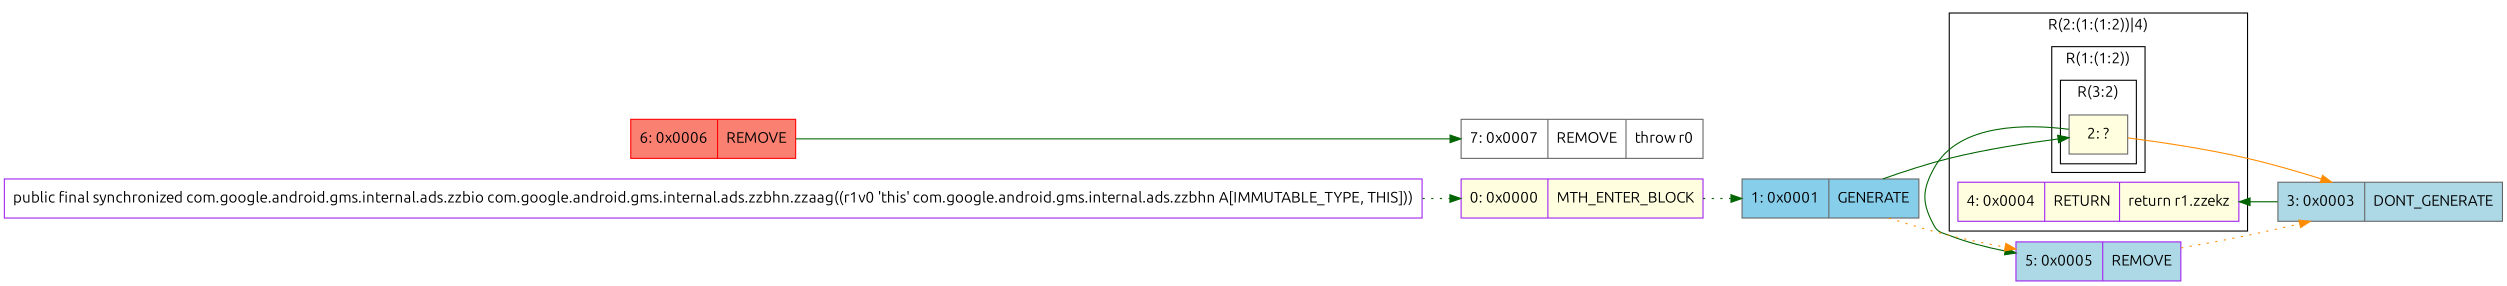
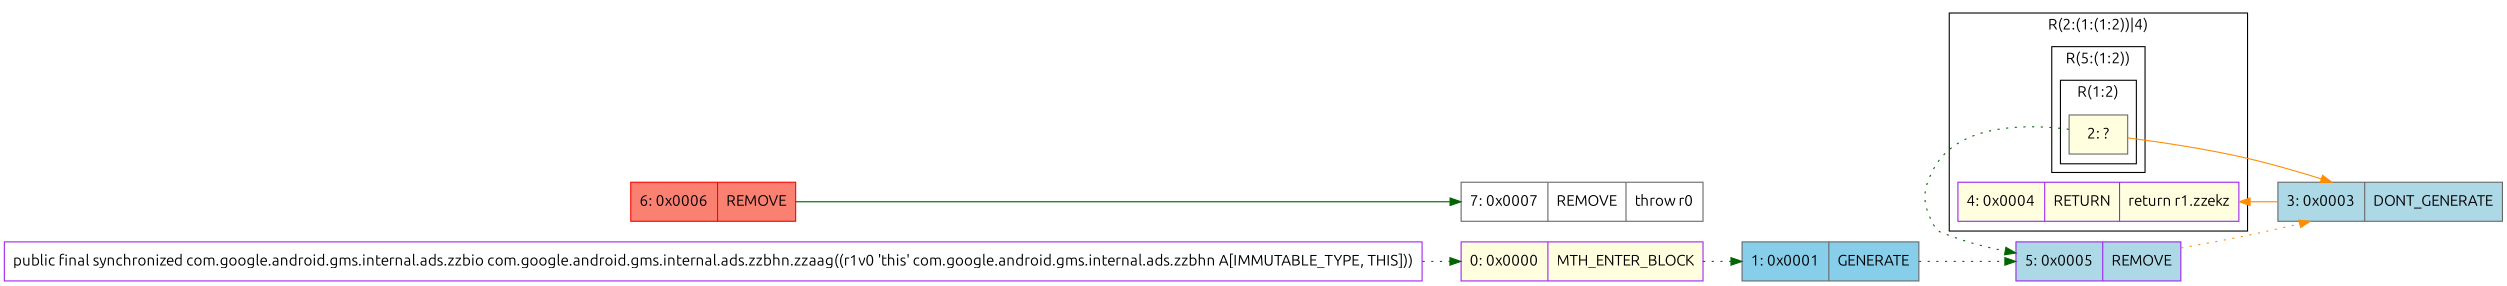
(2098, 59) -> (2098, 59)
(2098, 93) -> (2098, 93)
(1969, 154) -> none
(1933, 170) -> (1937, 164)
(2264, 202) -> (2264, 202)
(1929, 230) -> (1962, 261)
